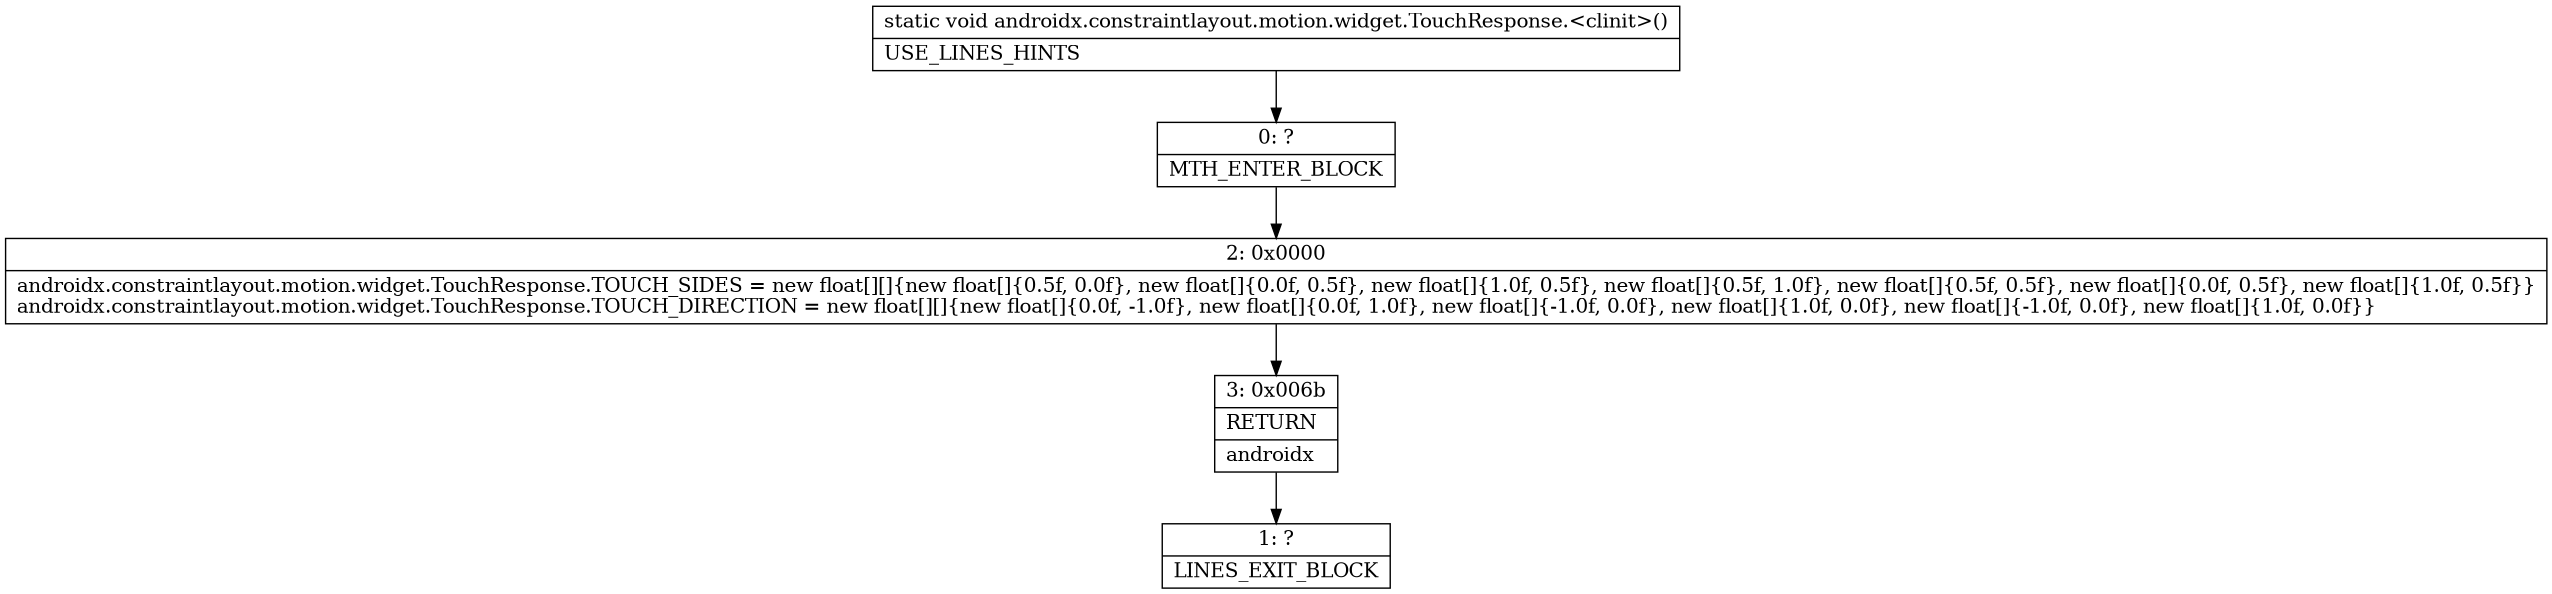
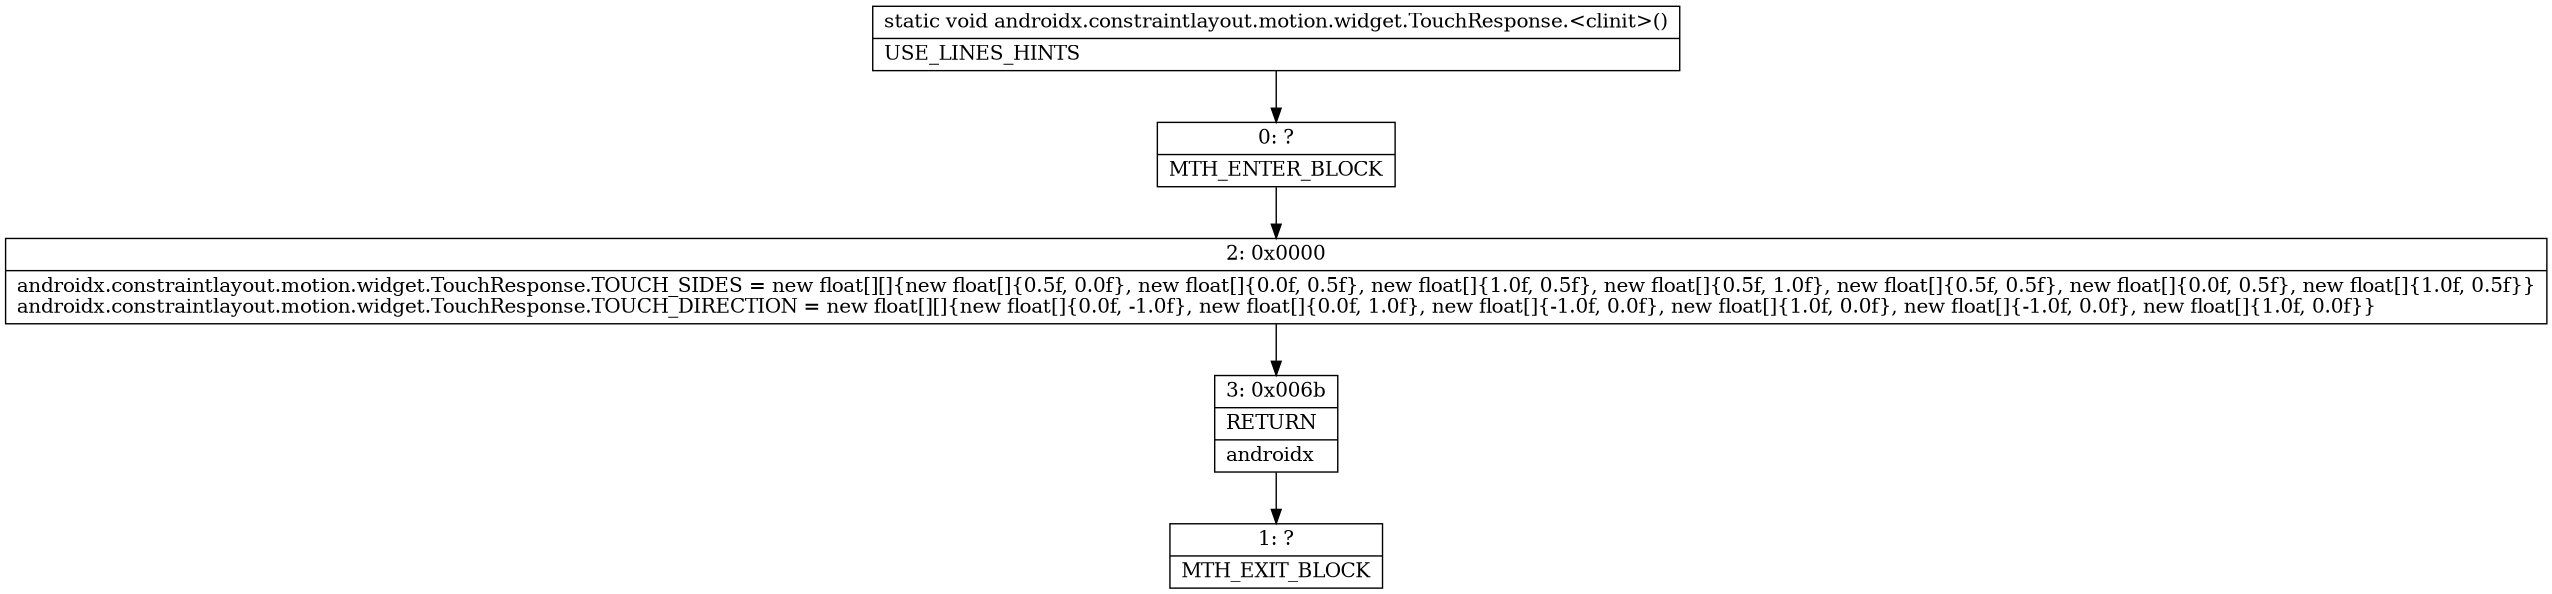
(1276, 571) -> (1276, 571)
